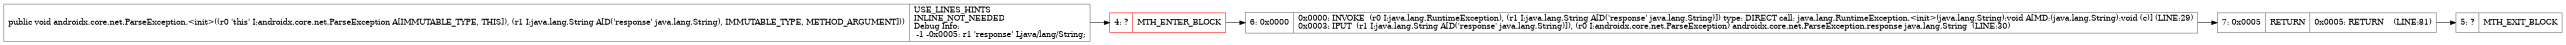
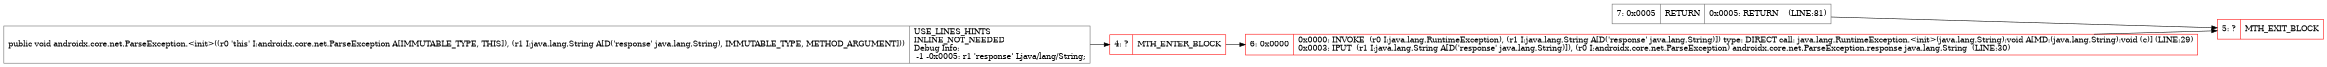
(1722, 23) -> (1722, 45)
(2205, 23) -> (2153, 33)
(2509, 23) -> (2270, 29)
